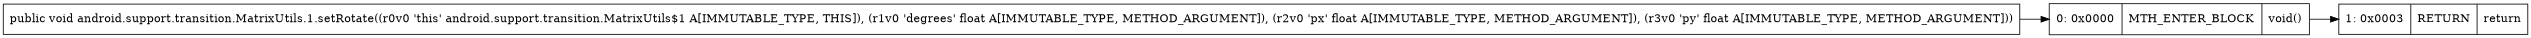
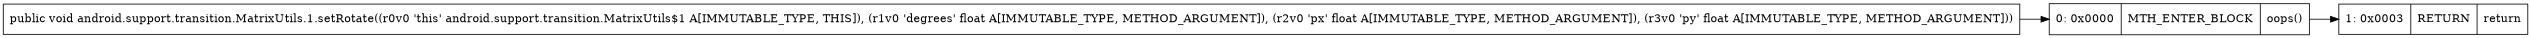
(2285, 19) -> (2285, 19)
